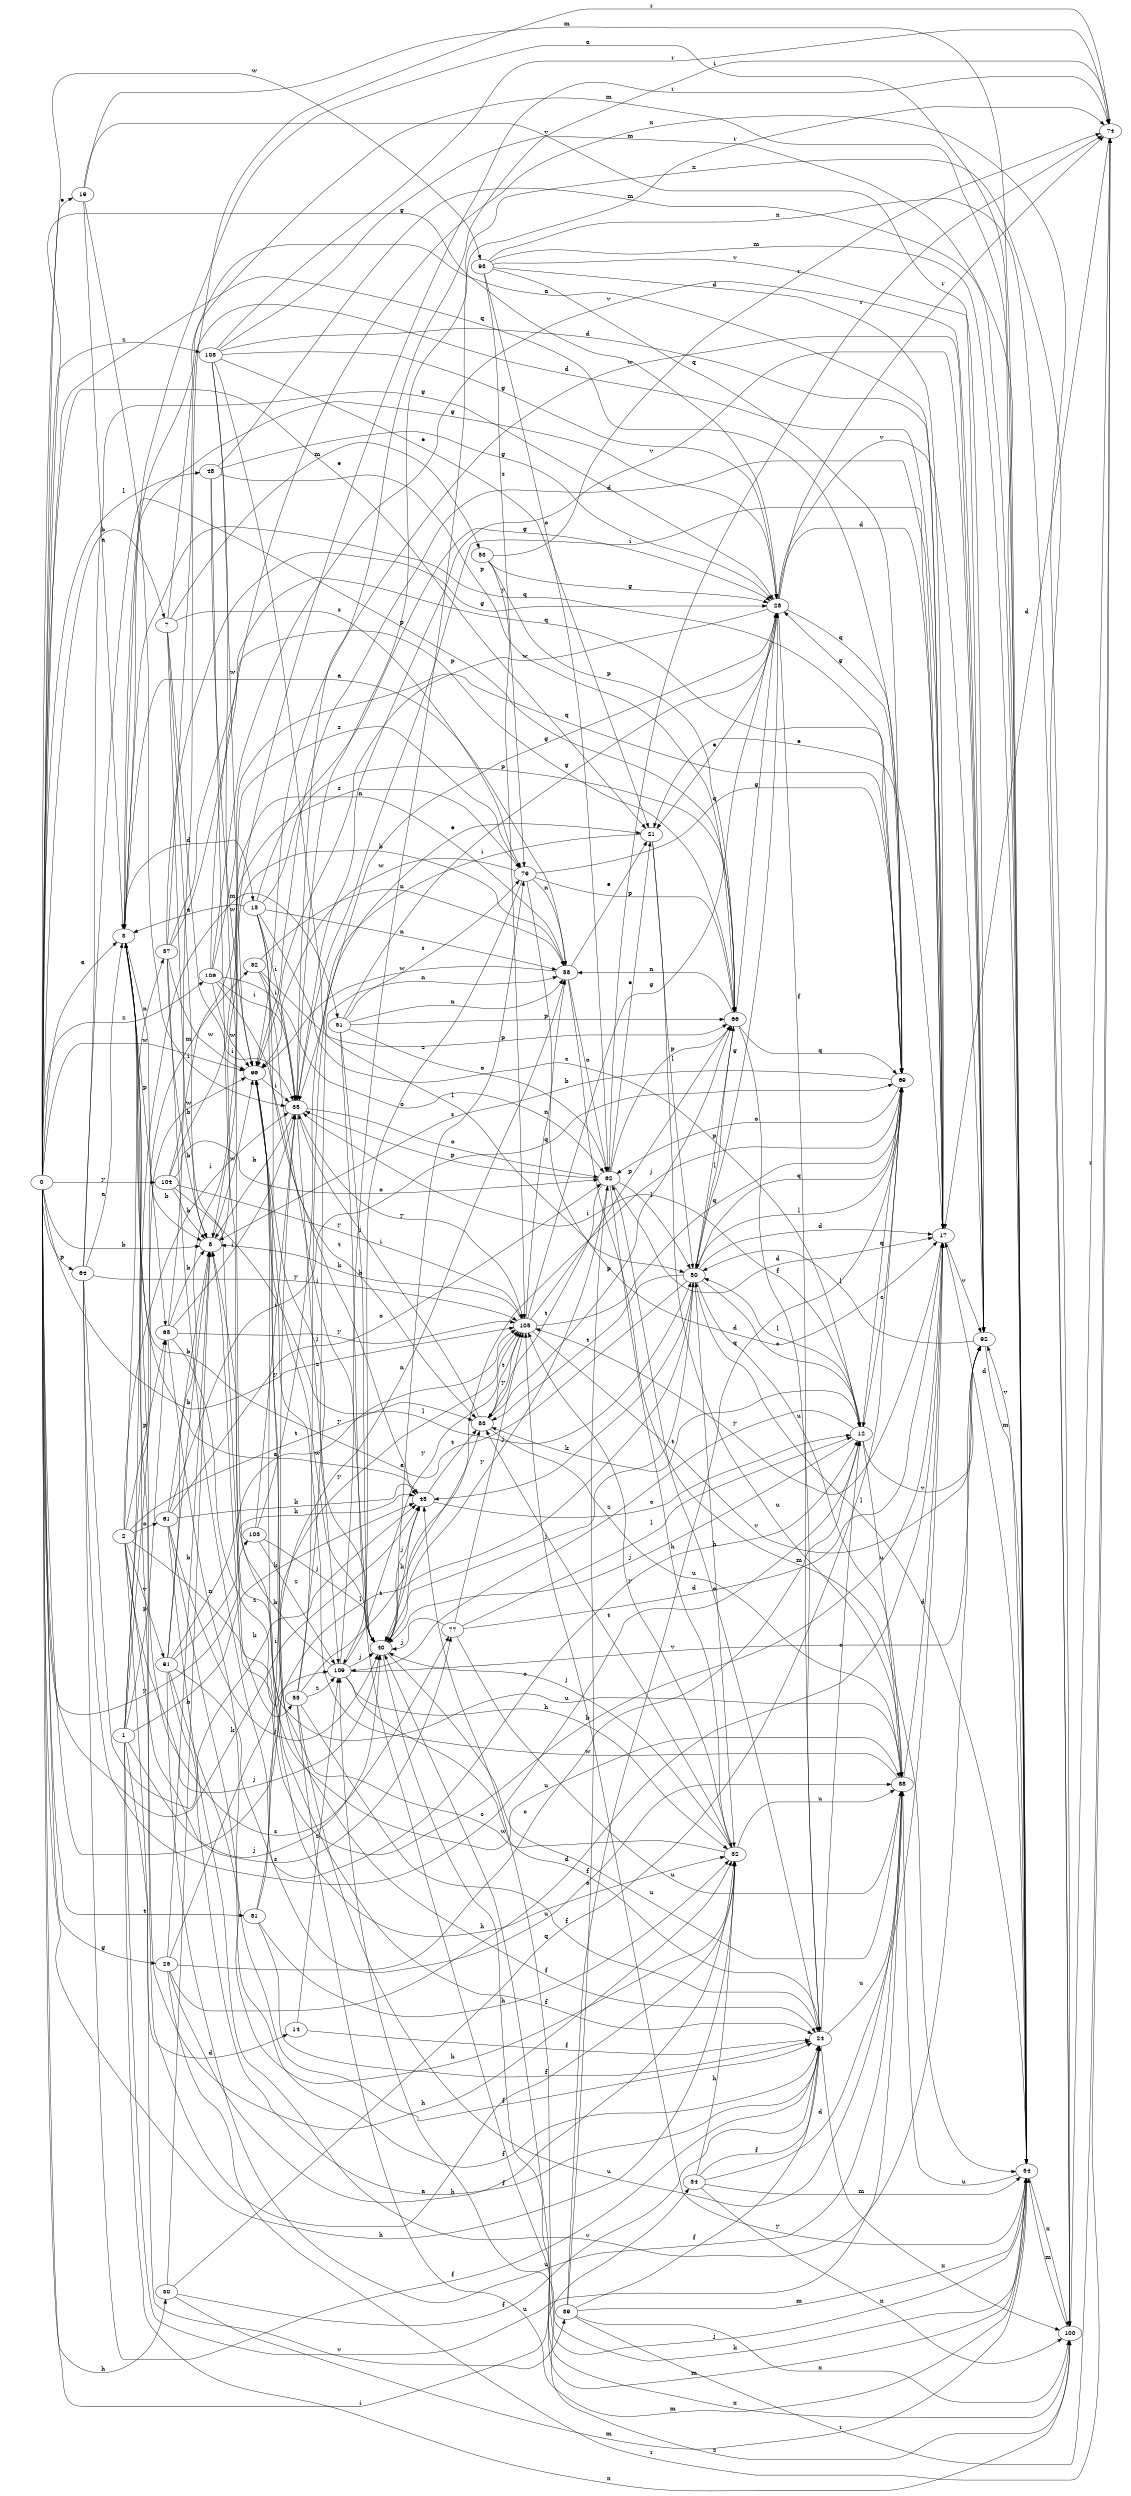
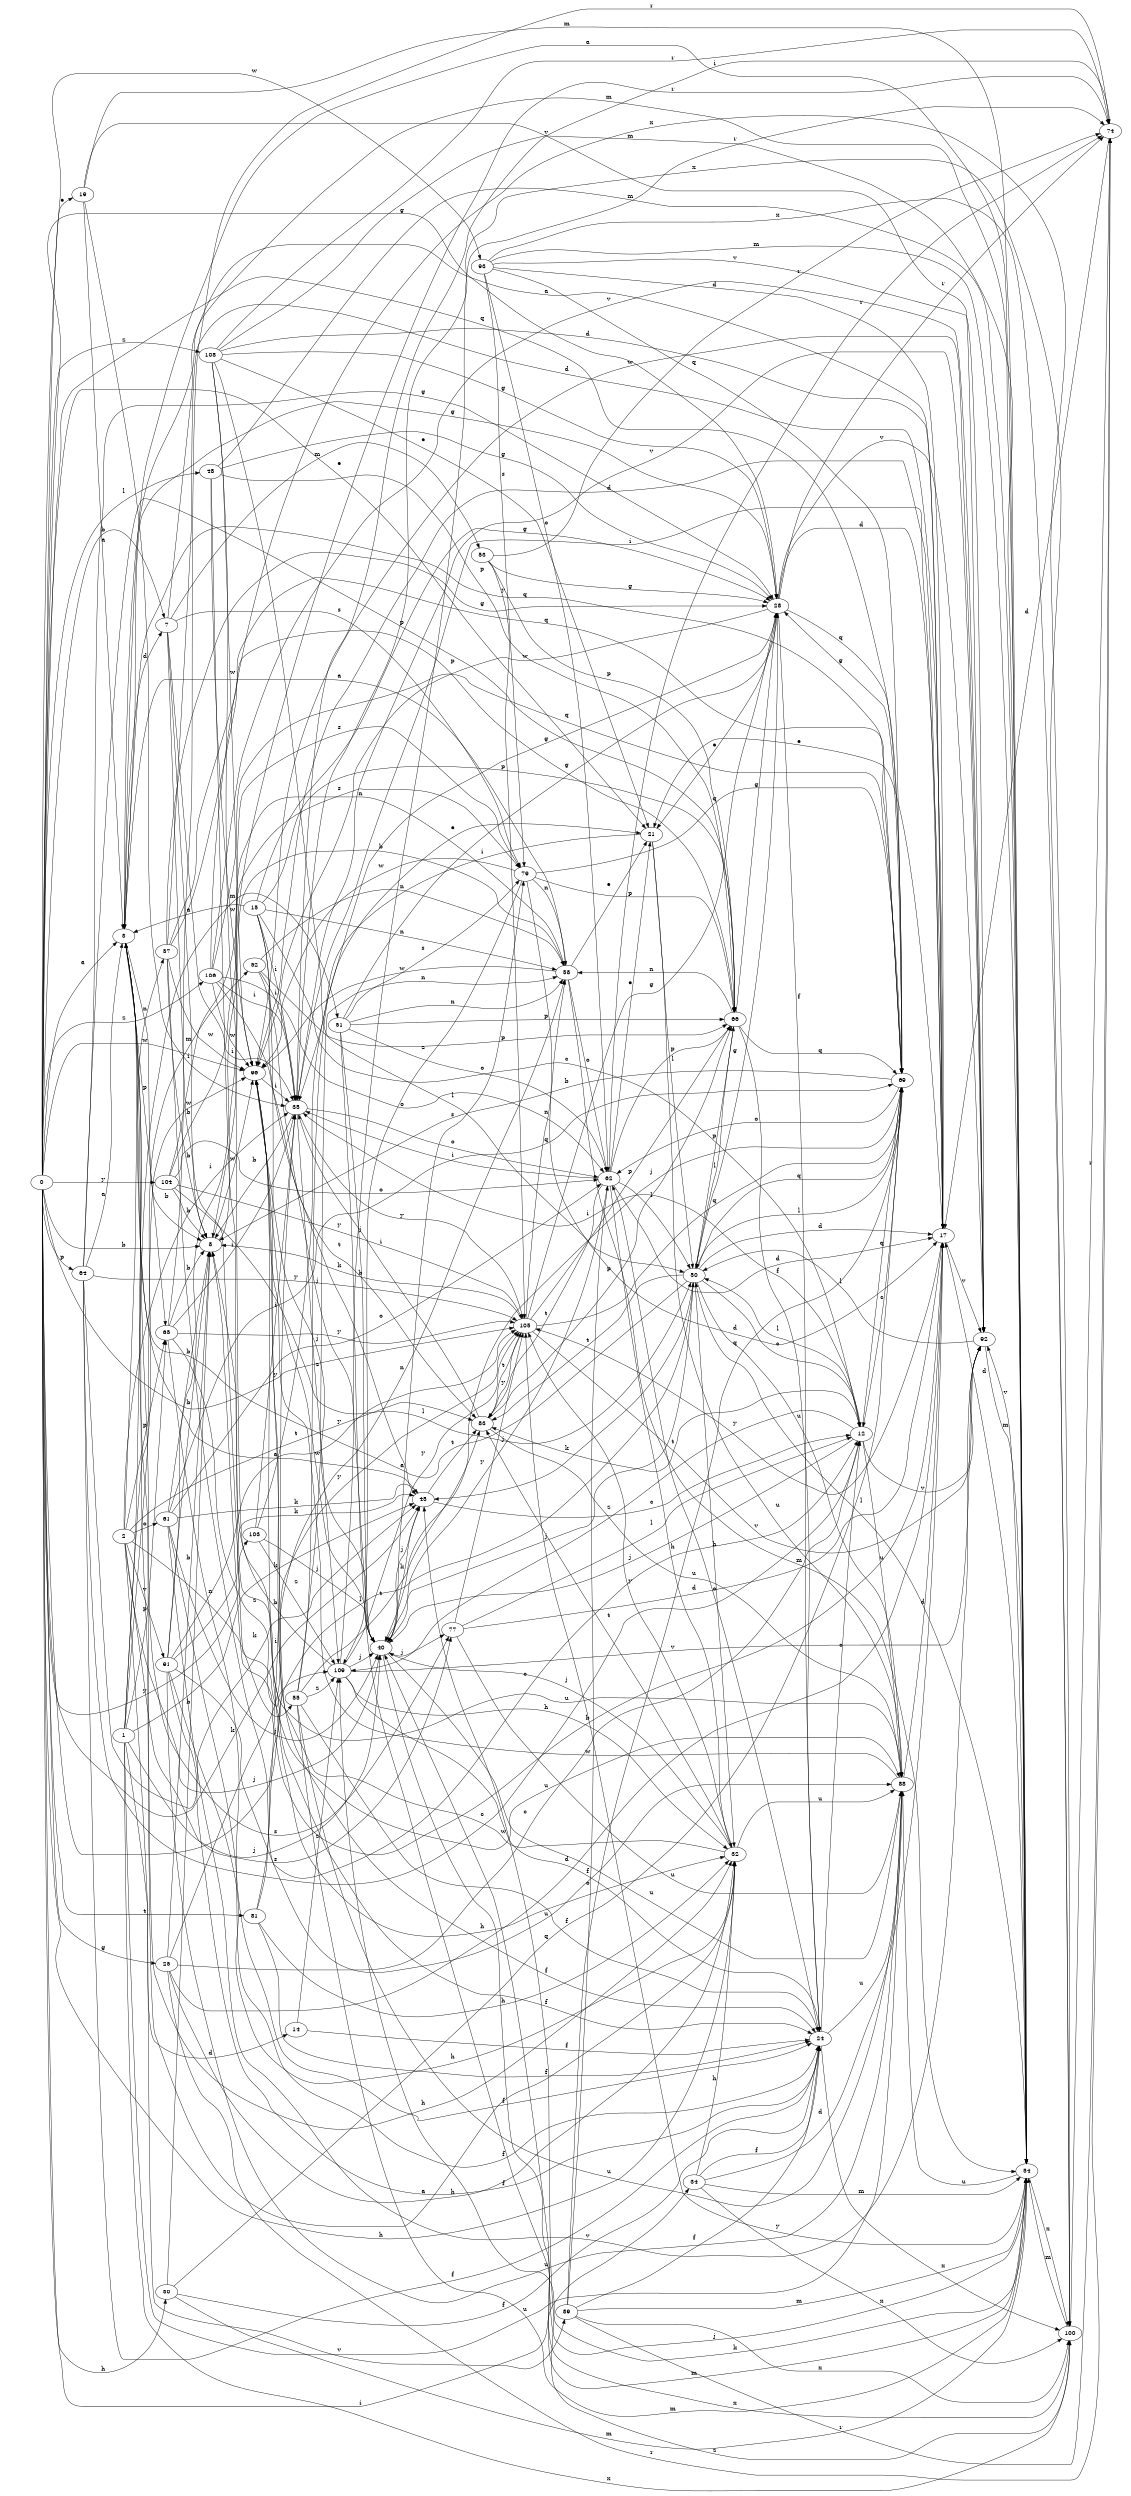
(193, 844) -> (130, 780)
(453, 1155) -> (453, 1155)
(412, 1622) -> (422, 1647)
